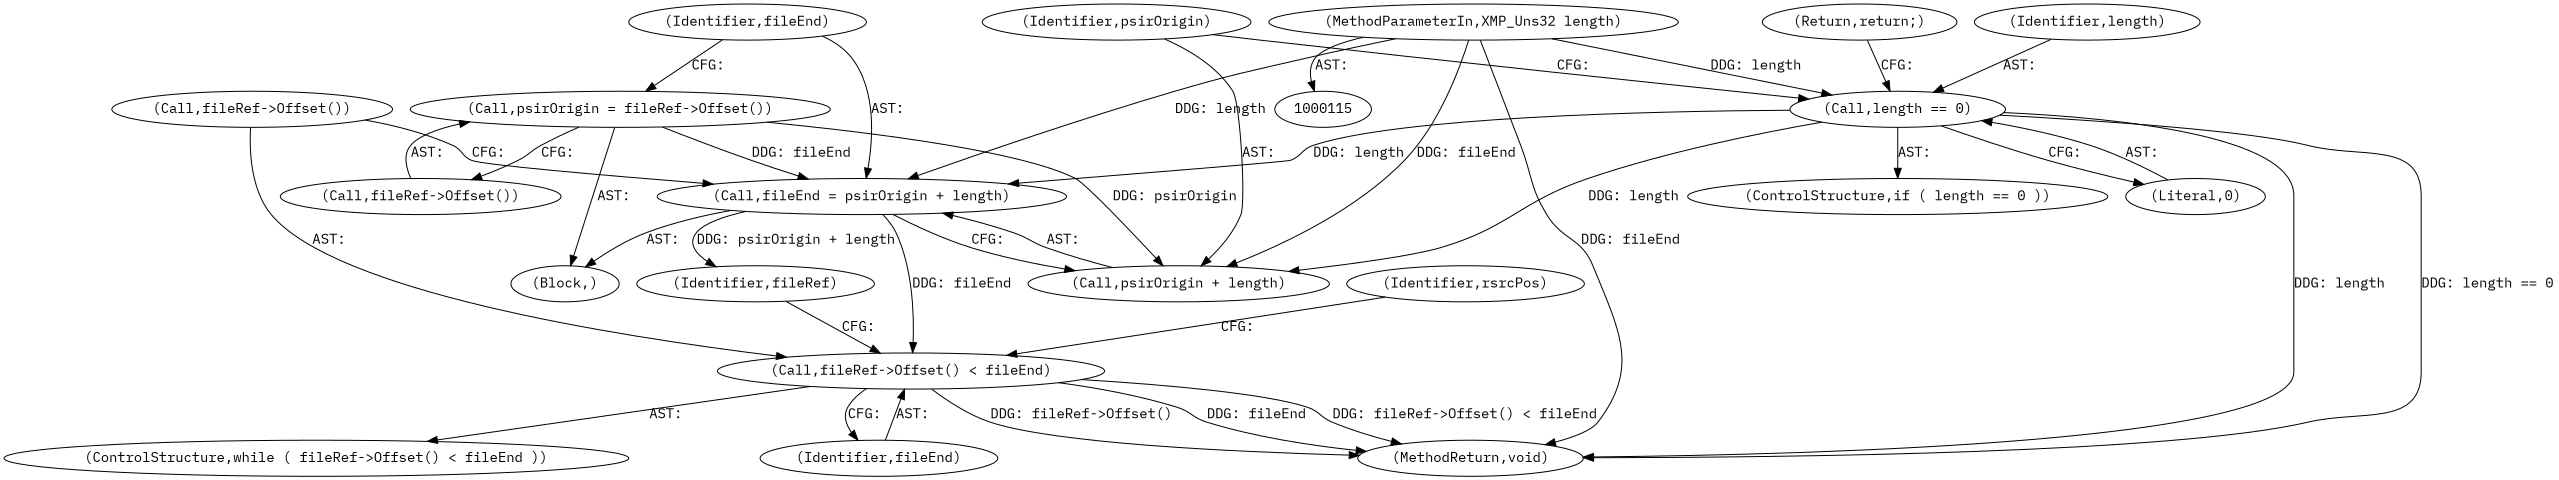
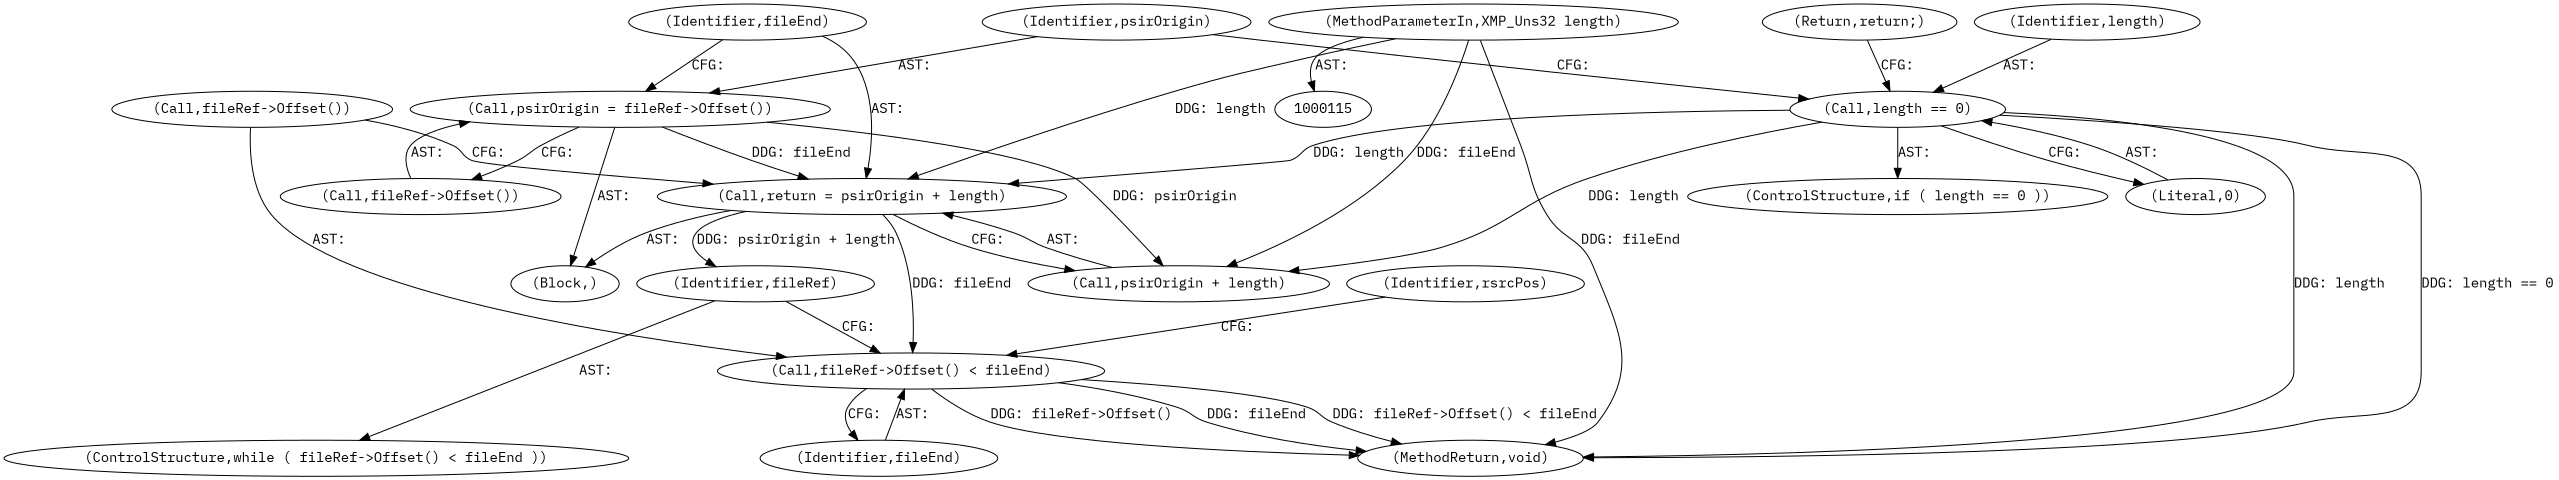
(1687, 66) -> none
(1240, 137) -> (879, 64)
(862, 197) -> (862, 197)
(624, 413) -> (542, 369)
